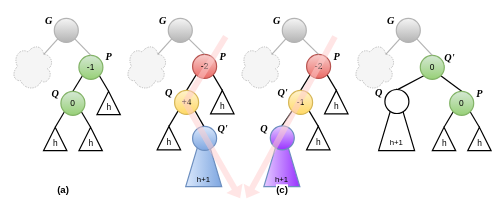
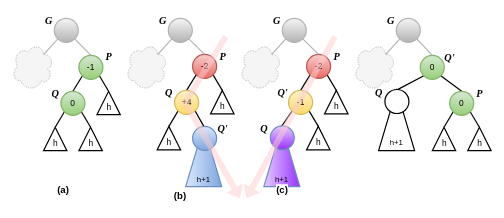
none -> (180, 196)
